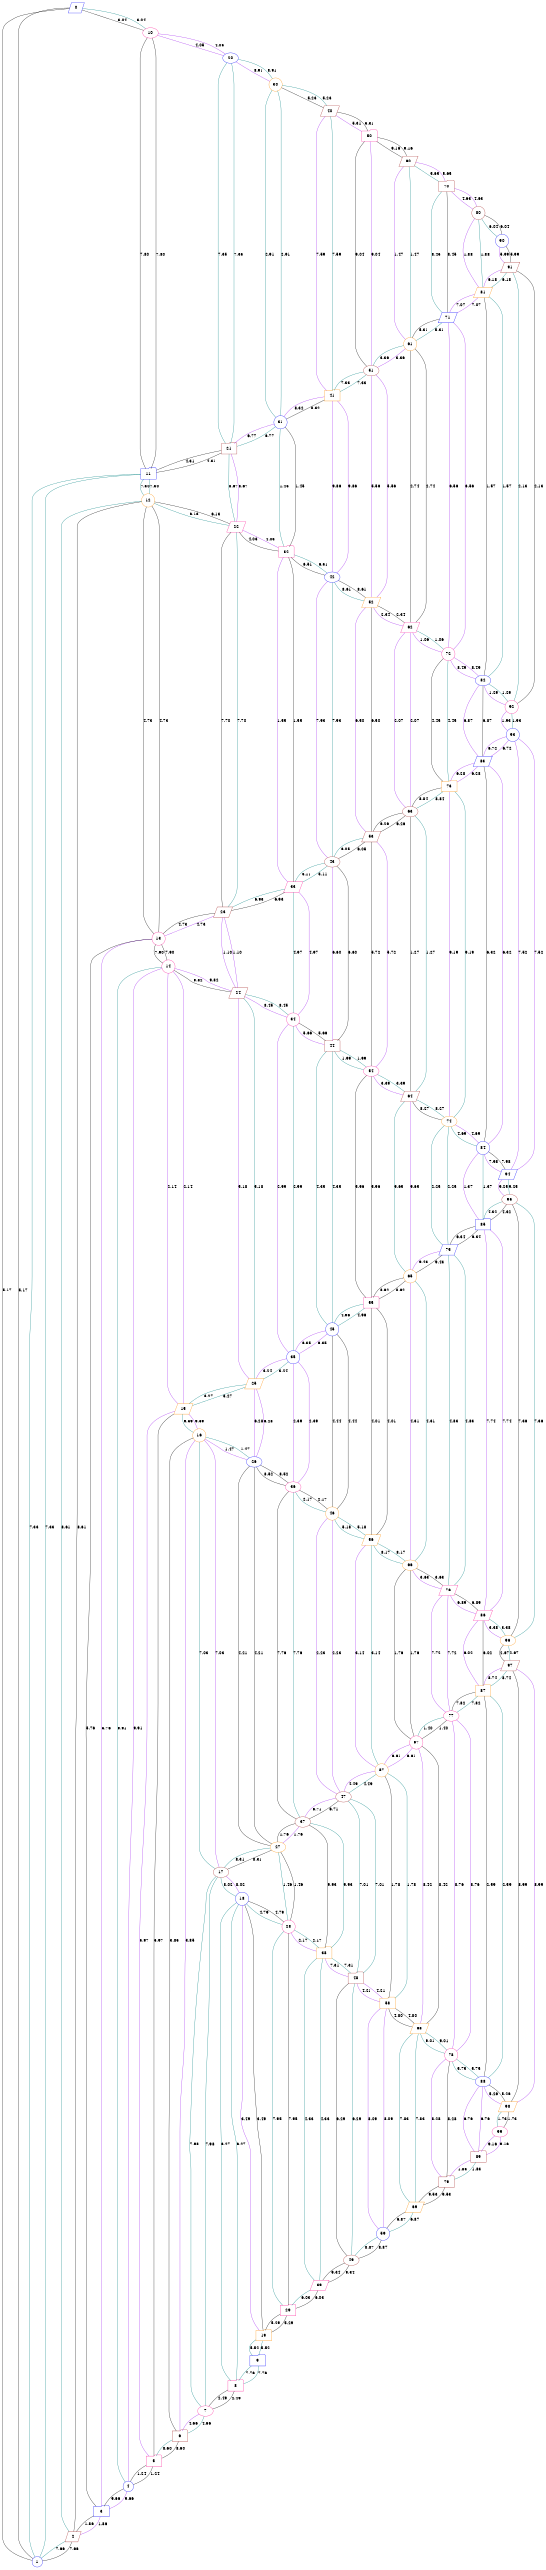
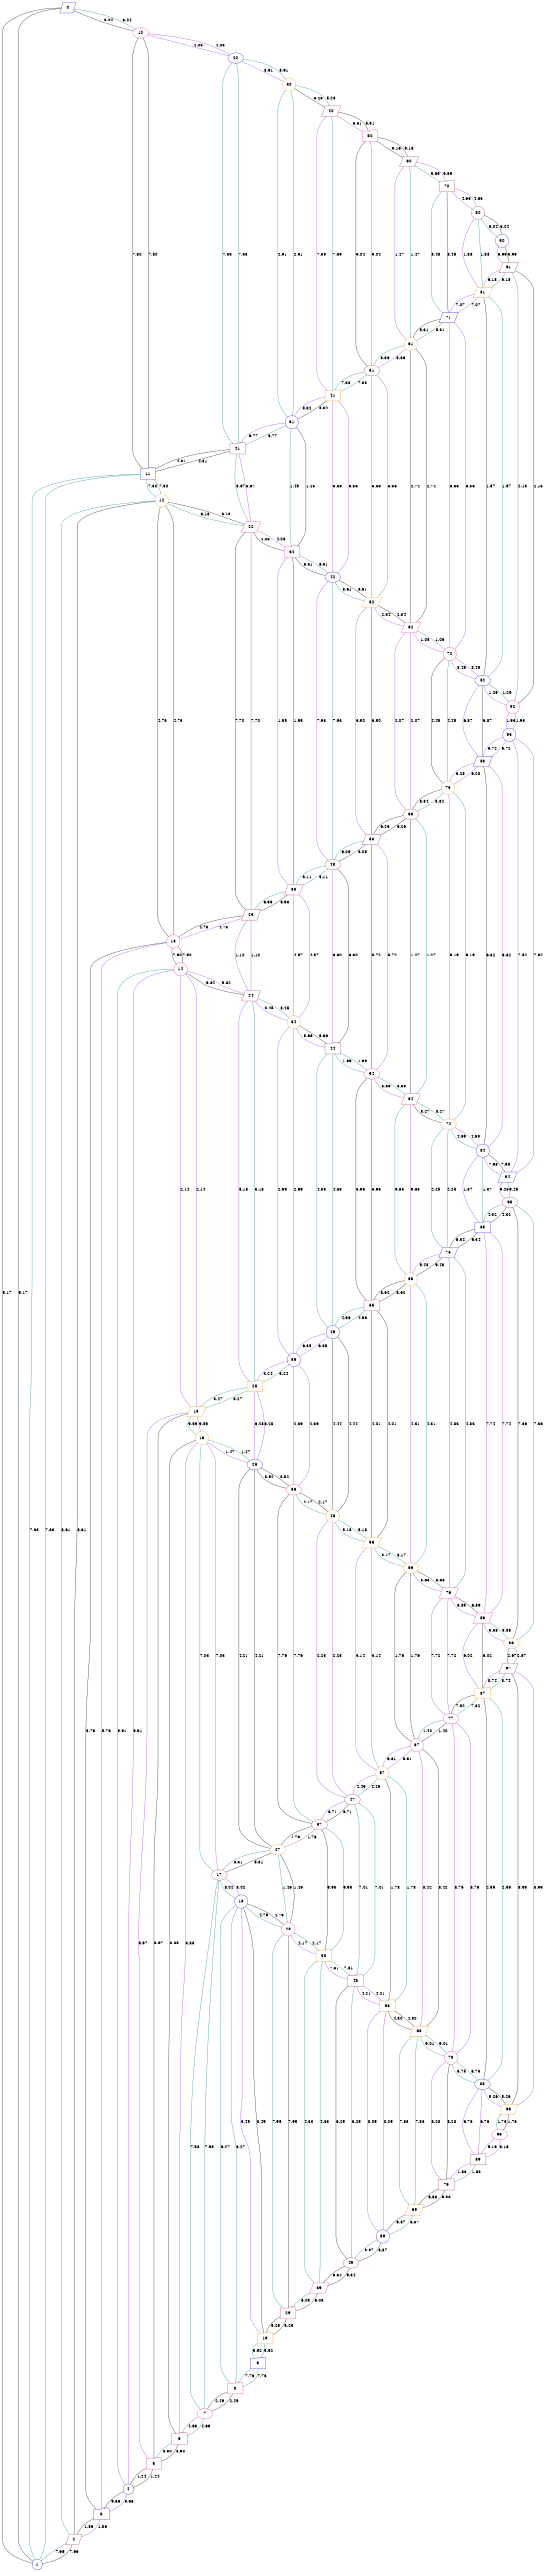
(449, 787) -> (448, 788)
(293, 1020) -> (294, 1022)
(254, 1384) -> (255, 1386)
